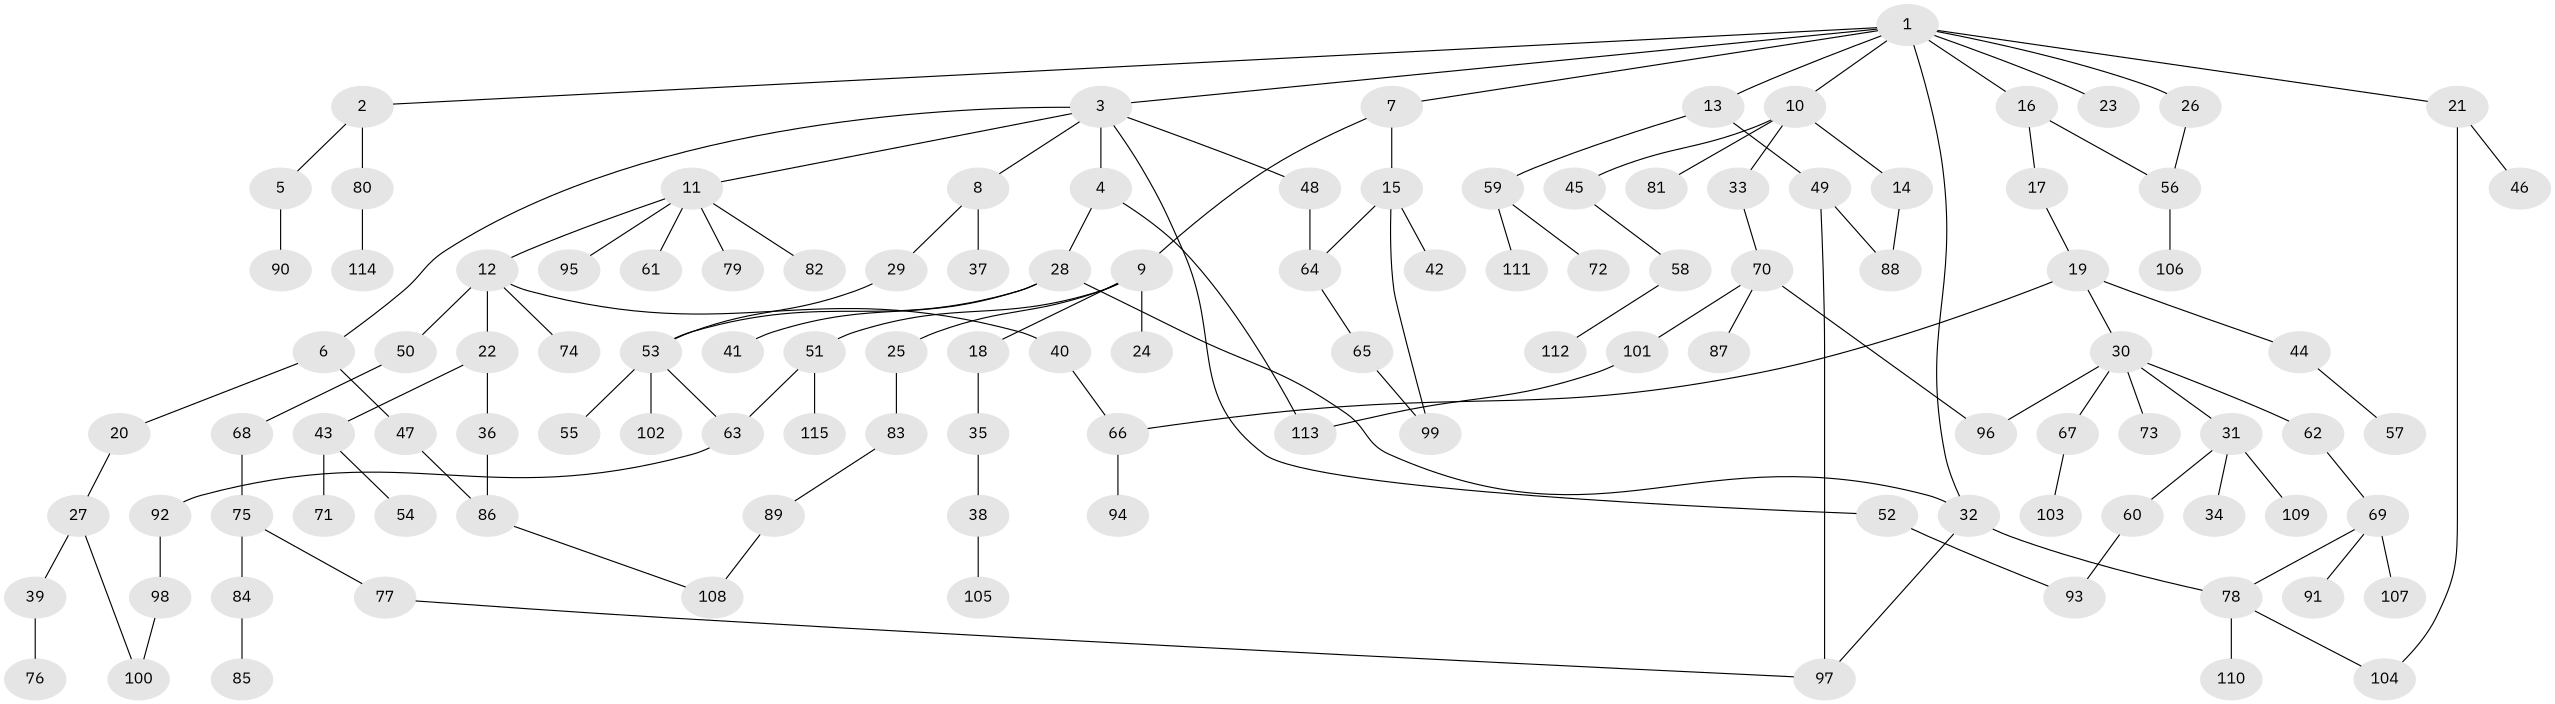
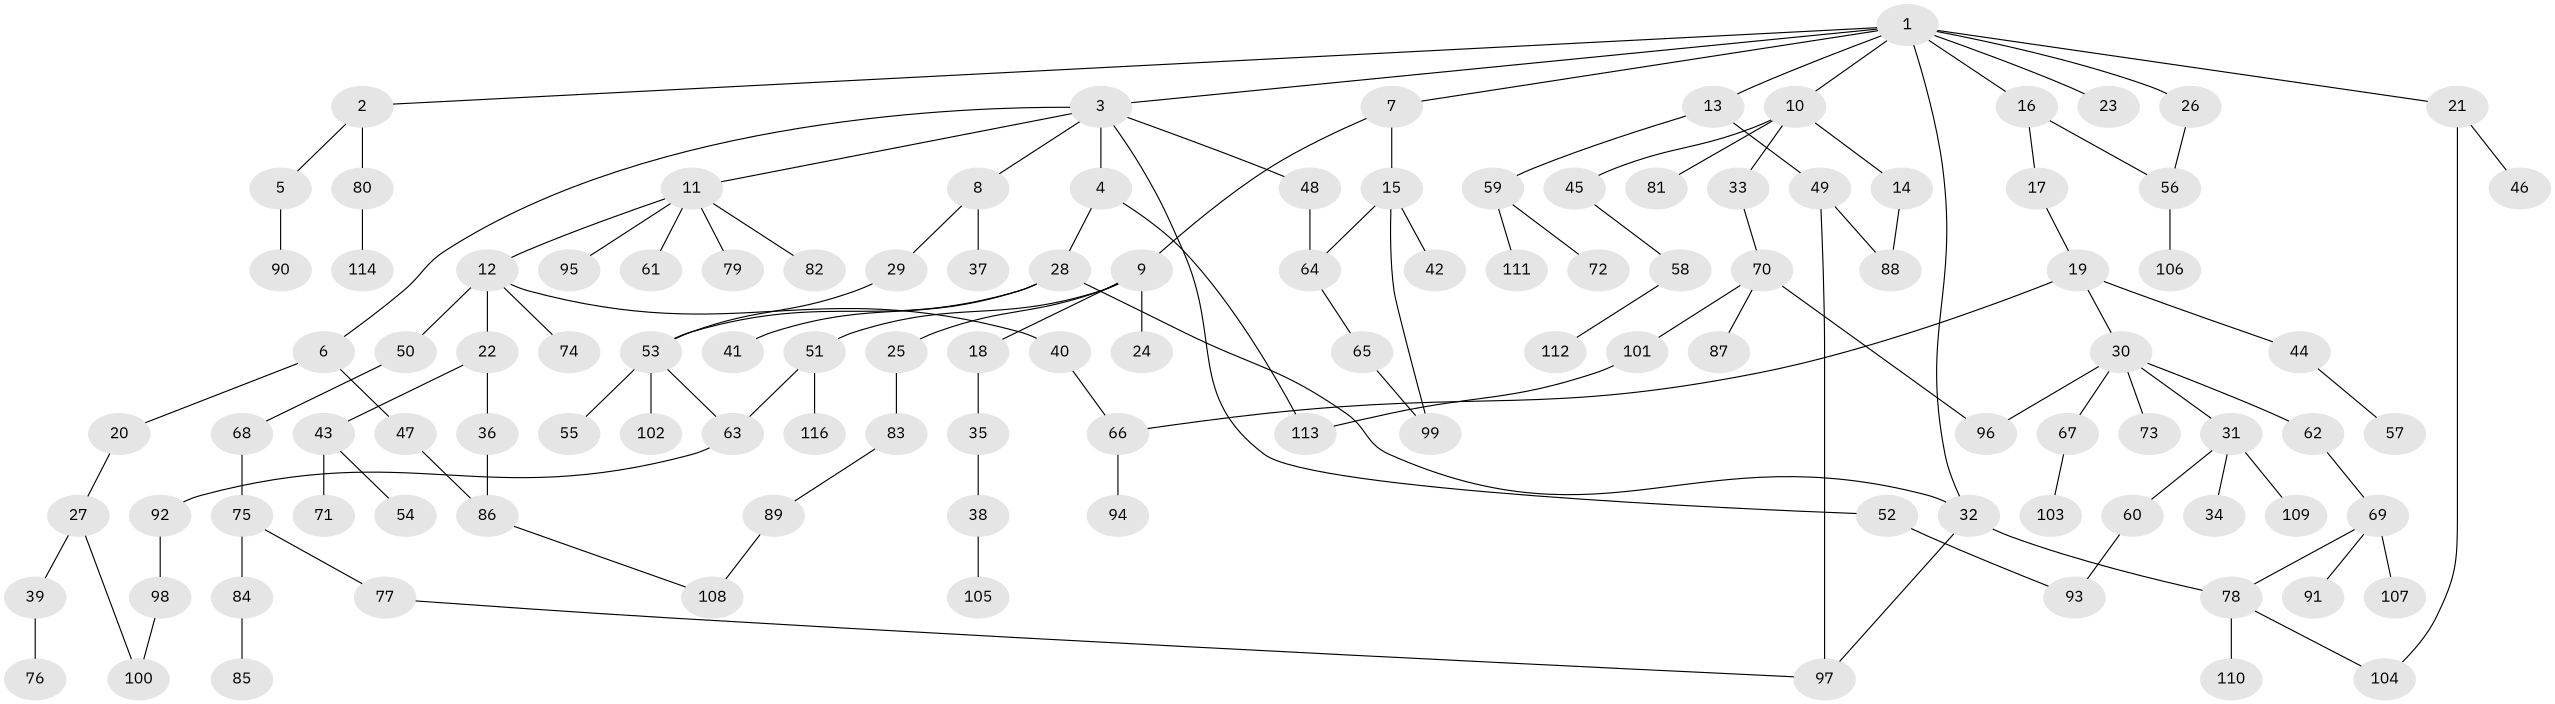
(815, 434) -> (815, 434)
